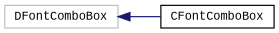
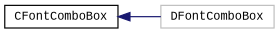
(145, 17) -> (145, 17)
